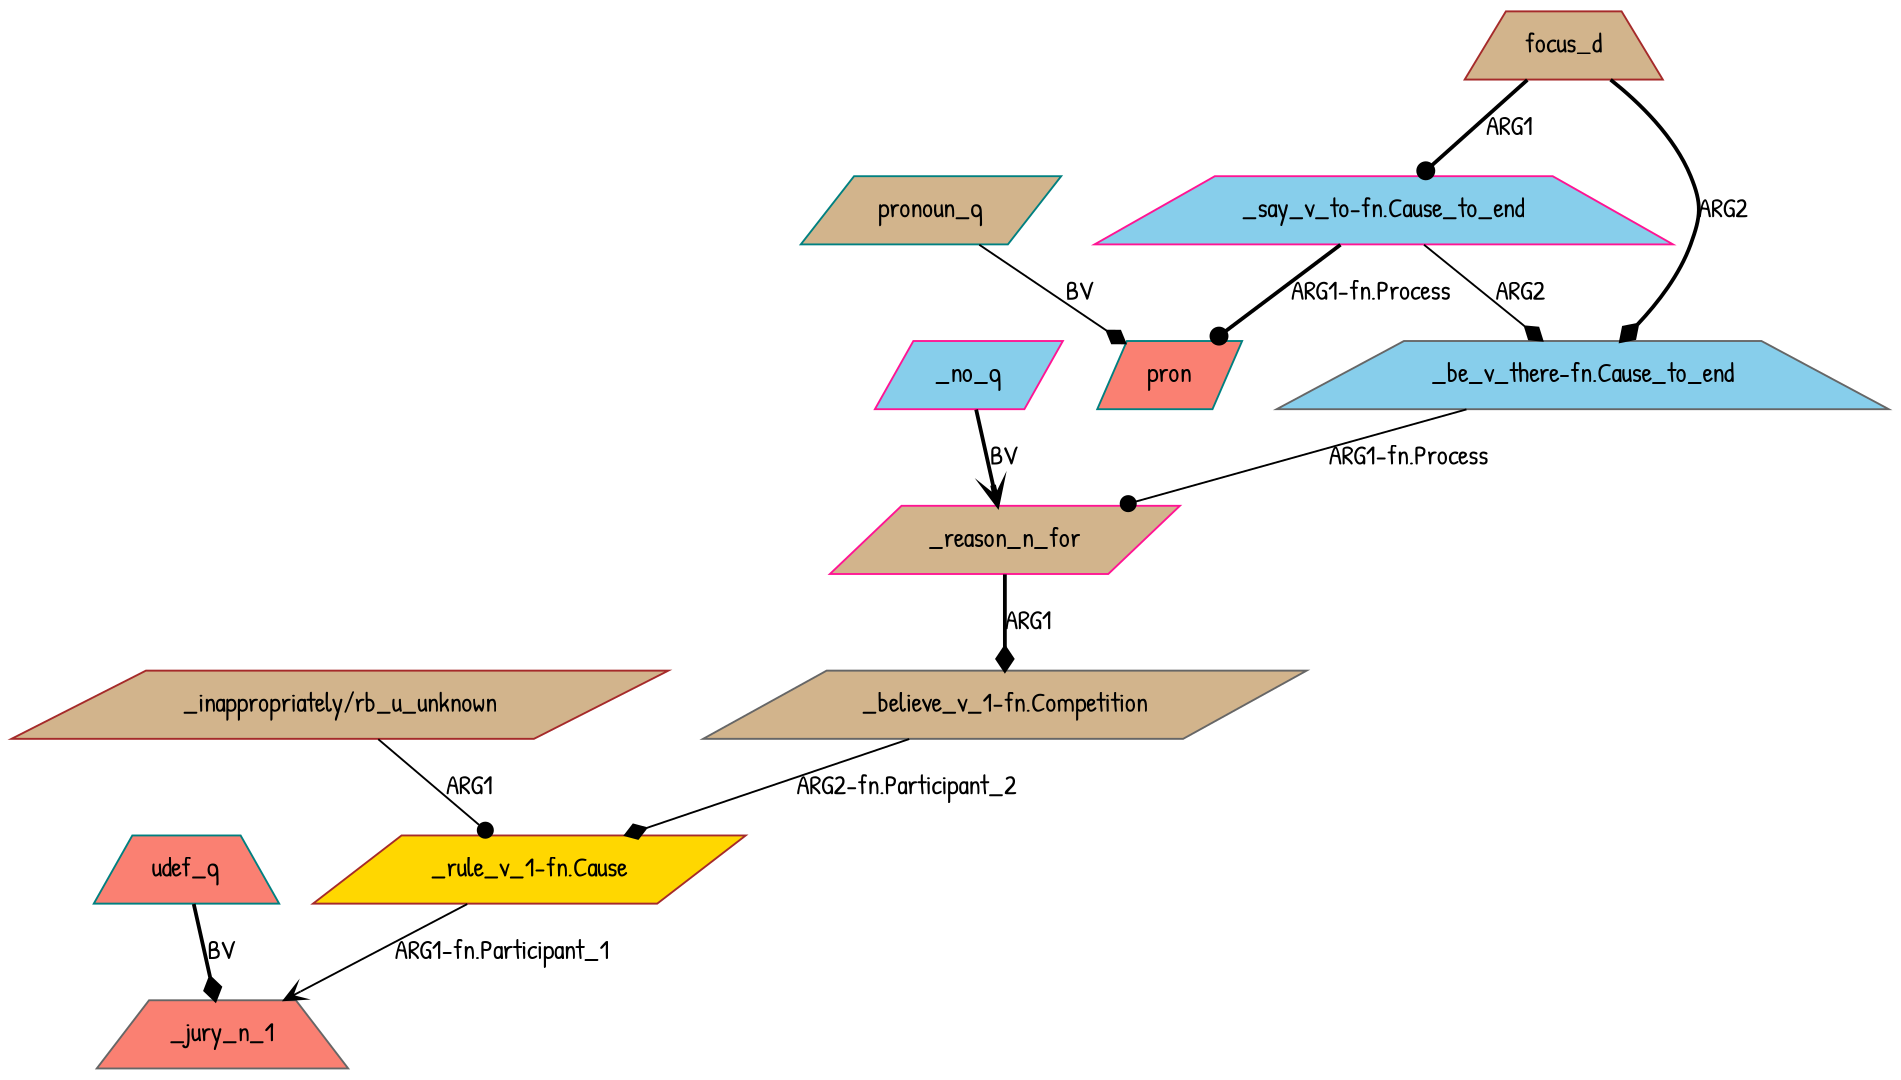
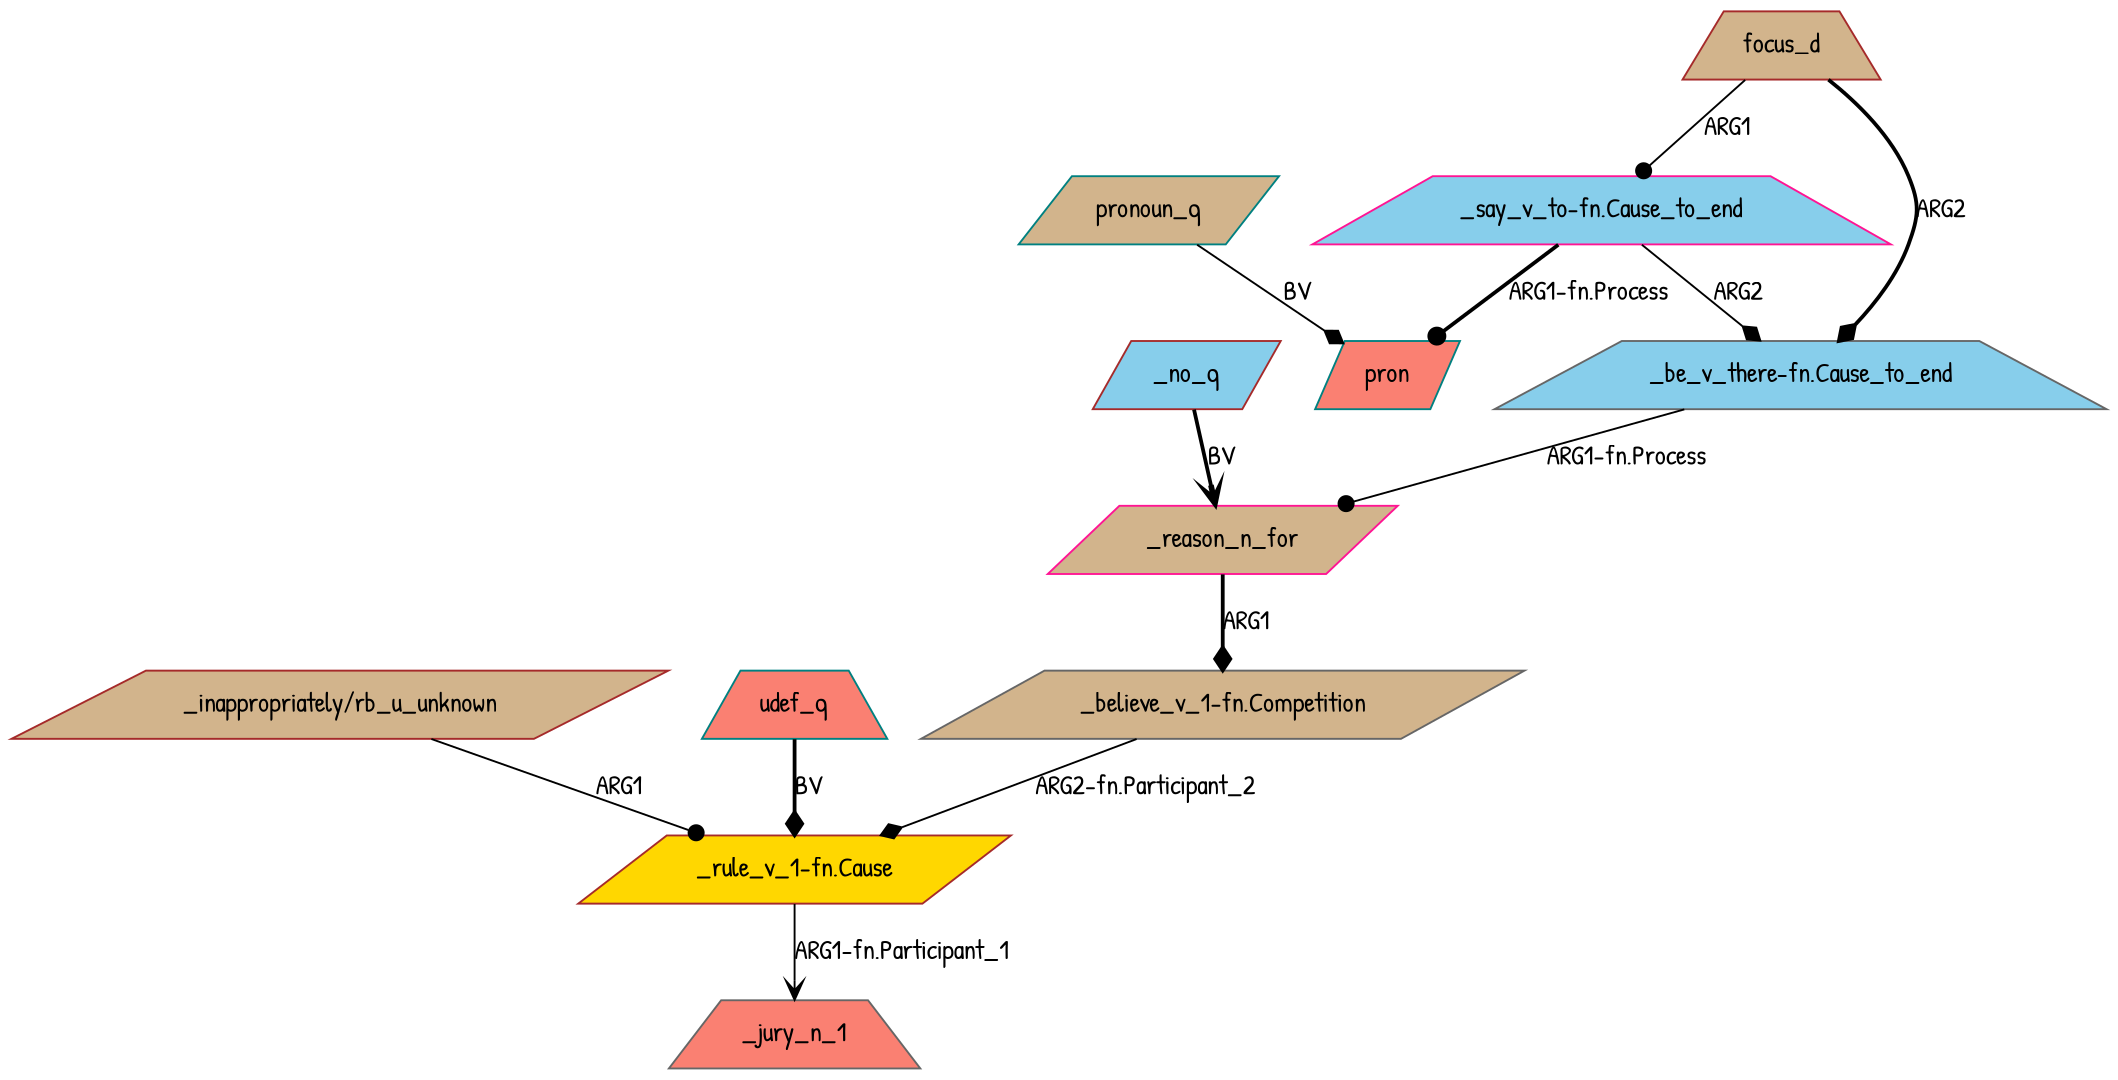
(1479, 123) -> (1697, 123)
(969, 375) -> (1187, 375)
(202, 941) -> (795, 776)
